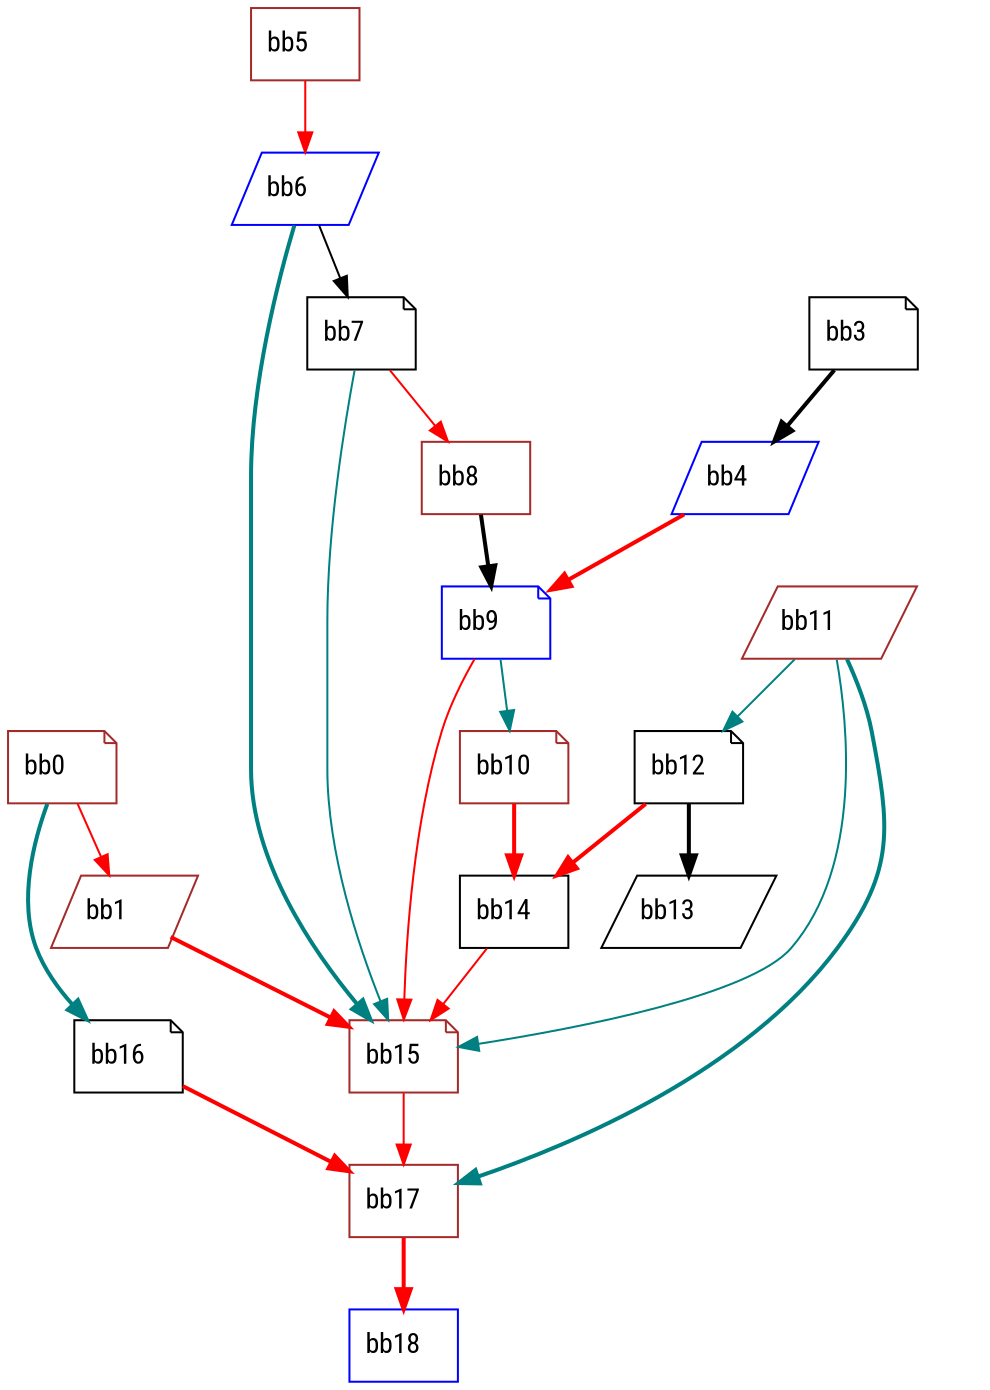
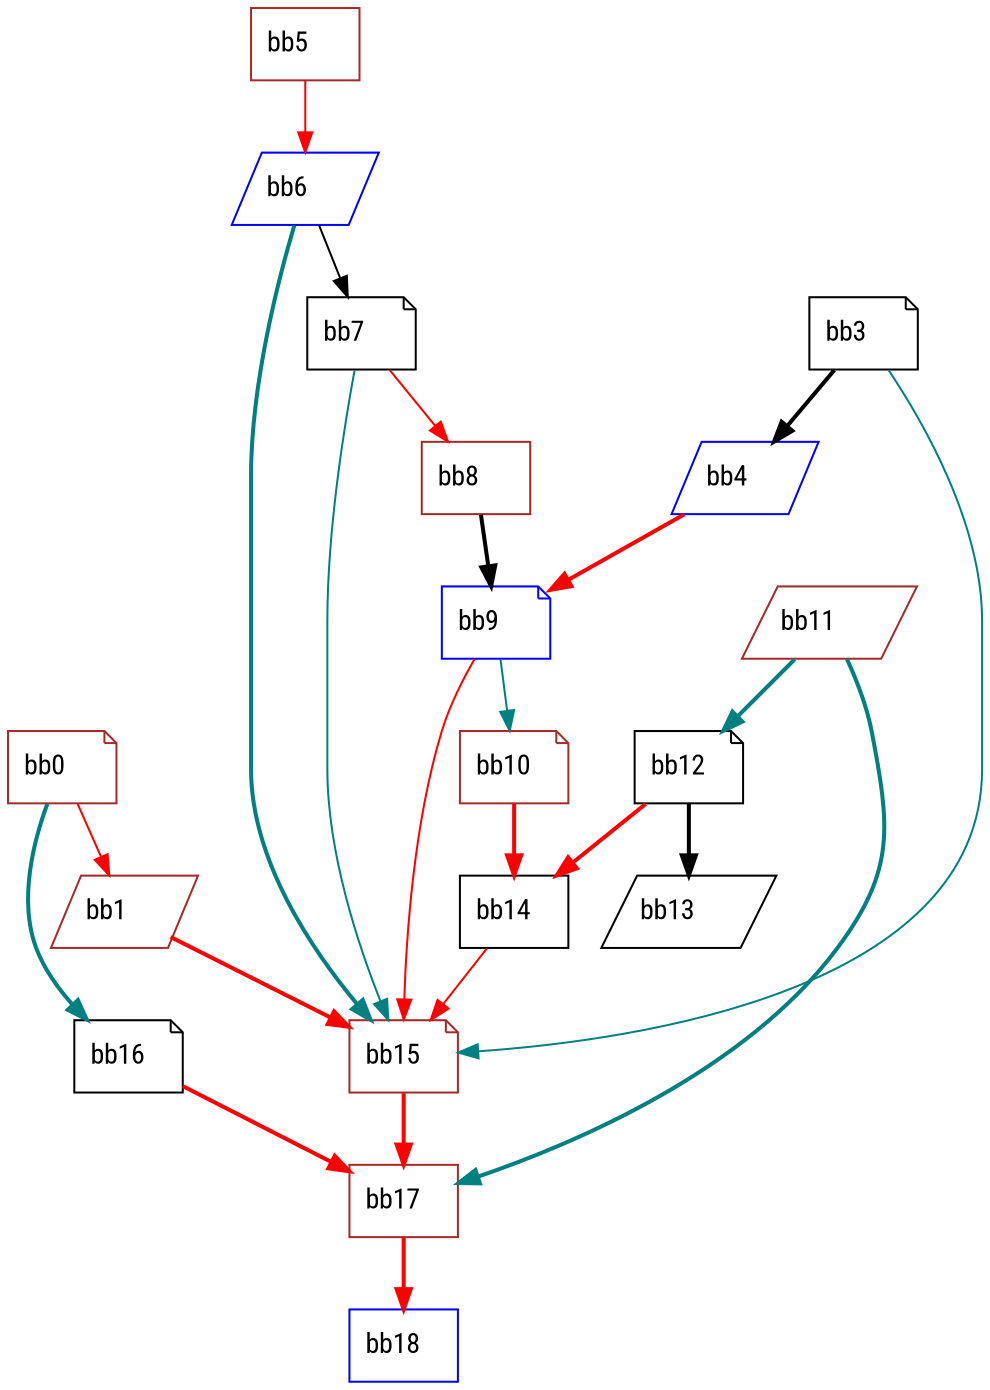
(766, 688) -> (766, 688)
(780, 957) -> (951, 868)
(404, 1119) -> (404, 1119)
